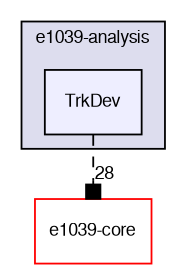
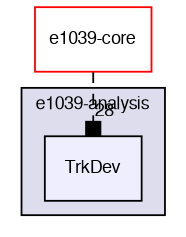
(93, 160) -> (93, 99)
